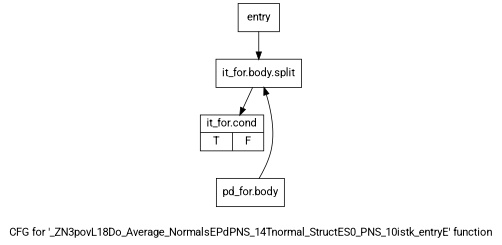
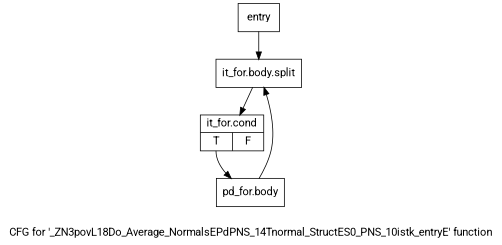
none -> (219, 163)
